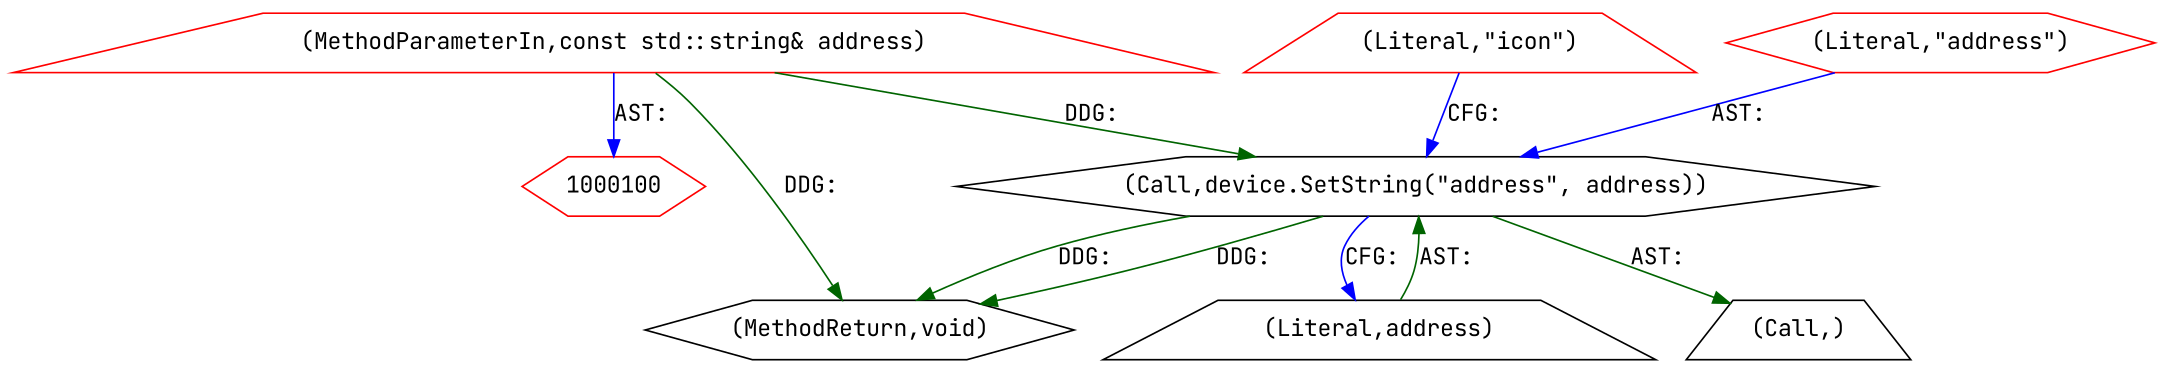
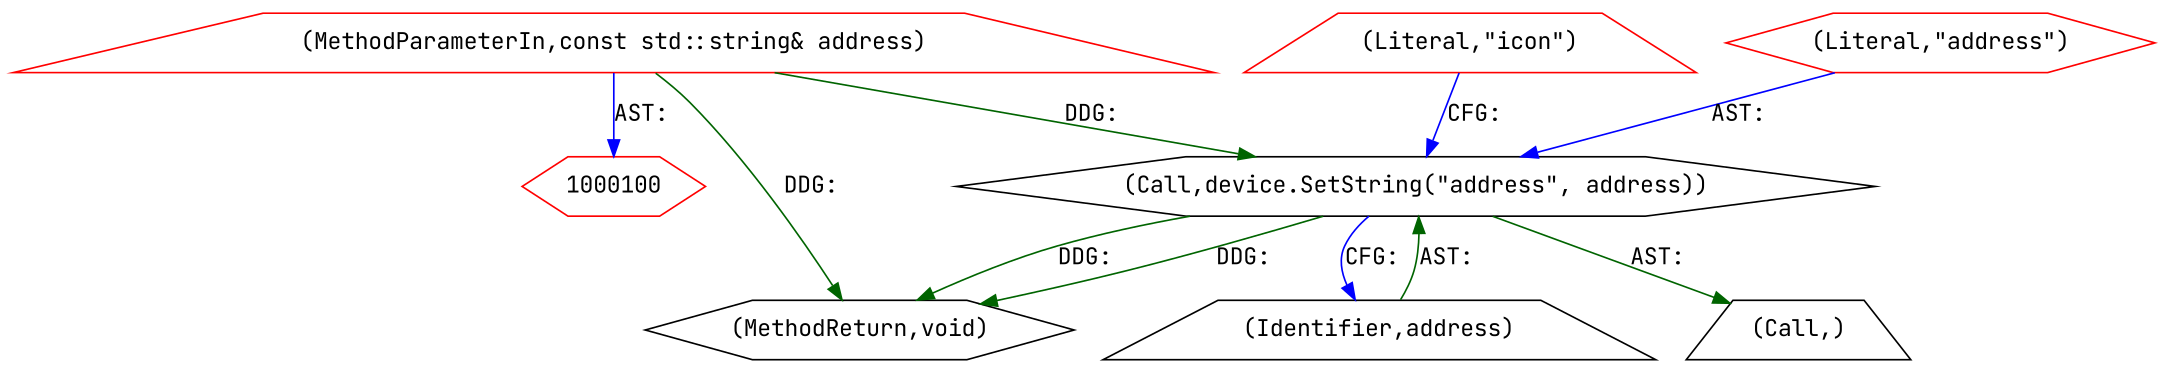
(1379, 330) -> (1379, 330)
